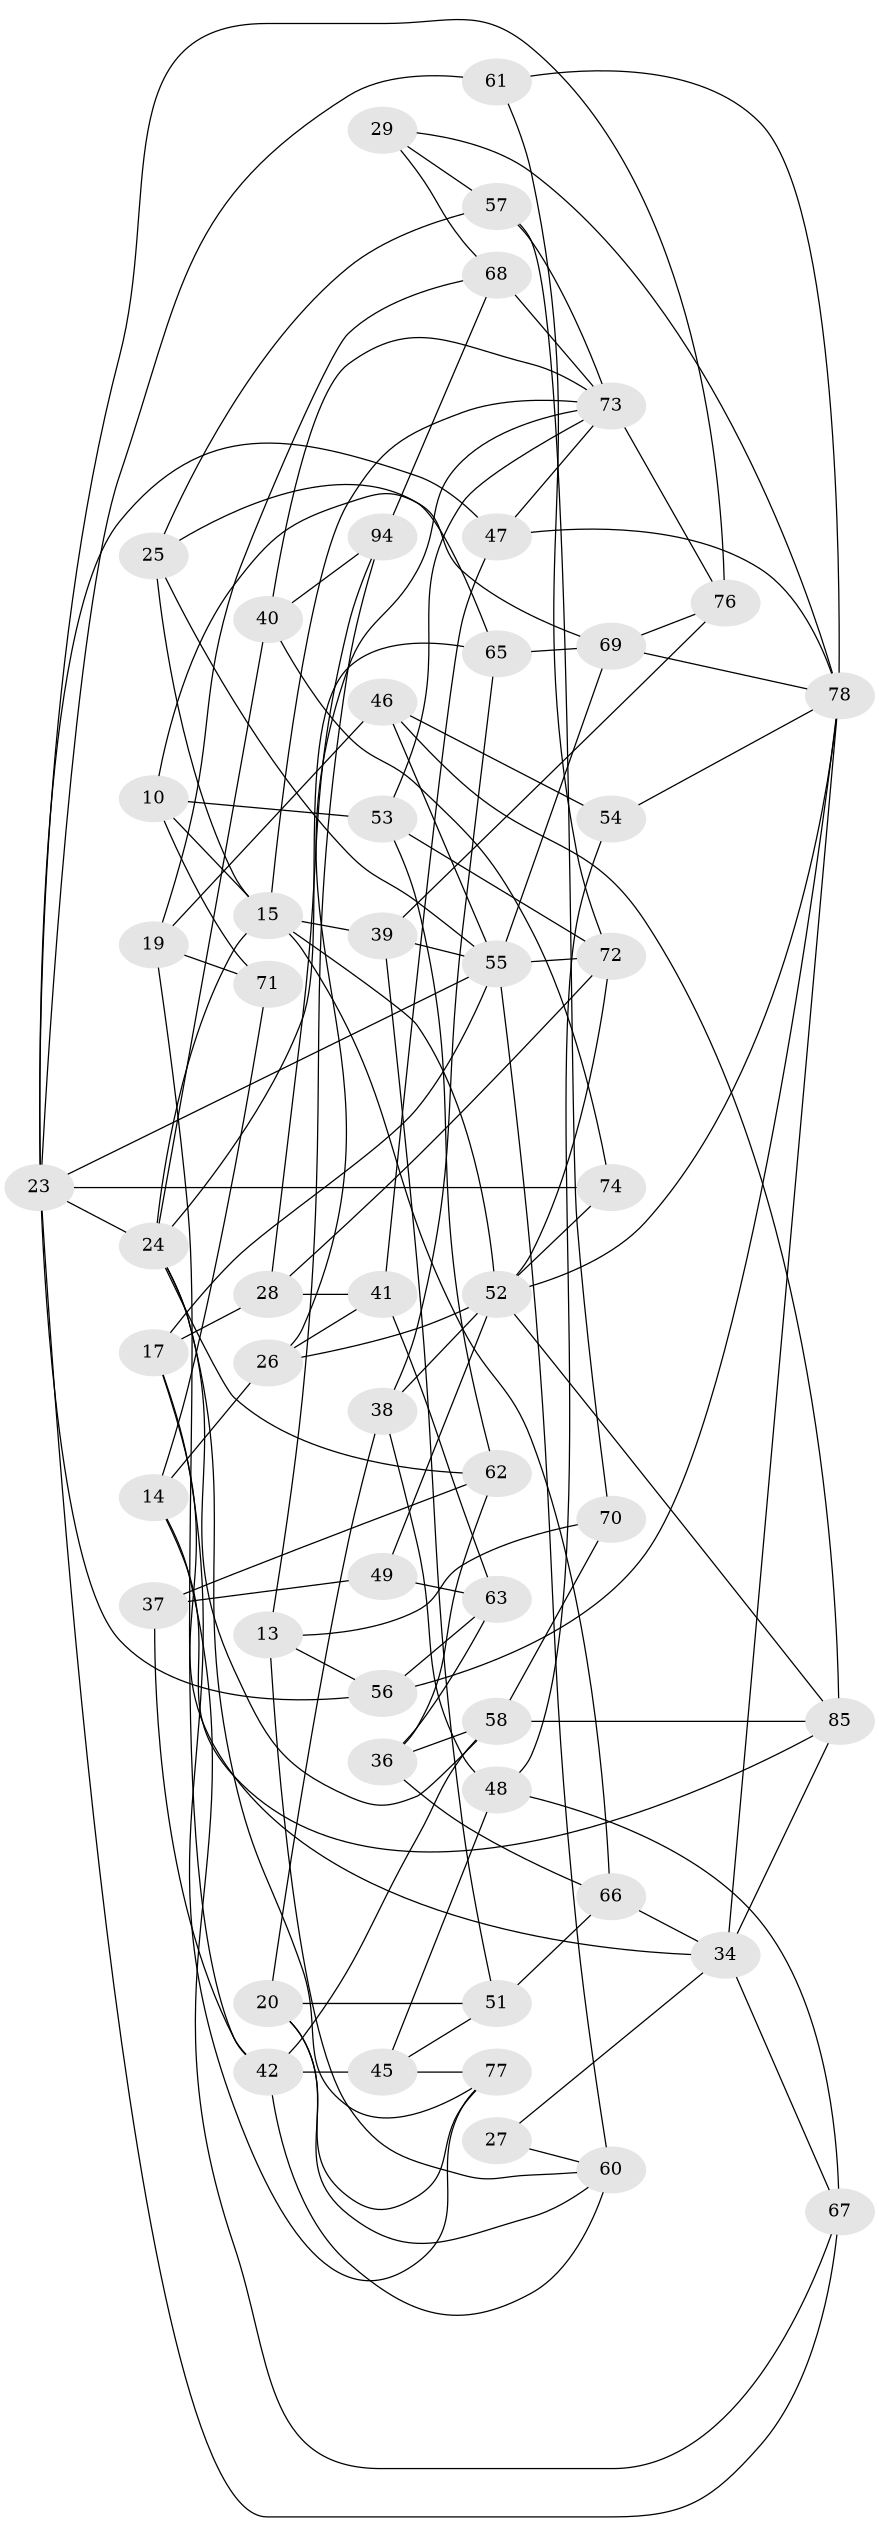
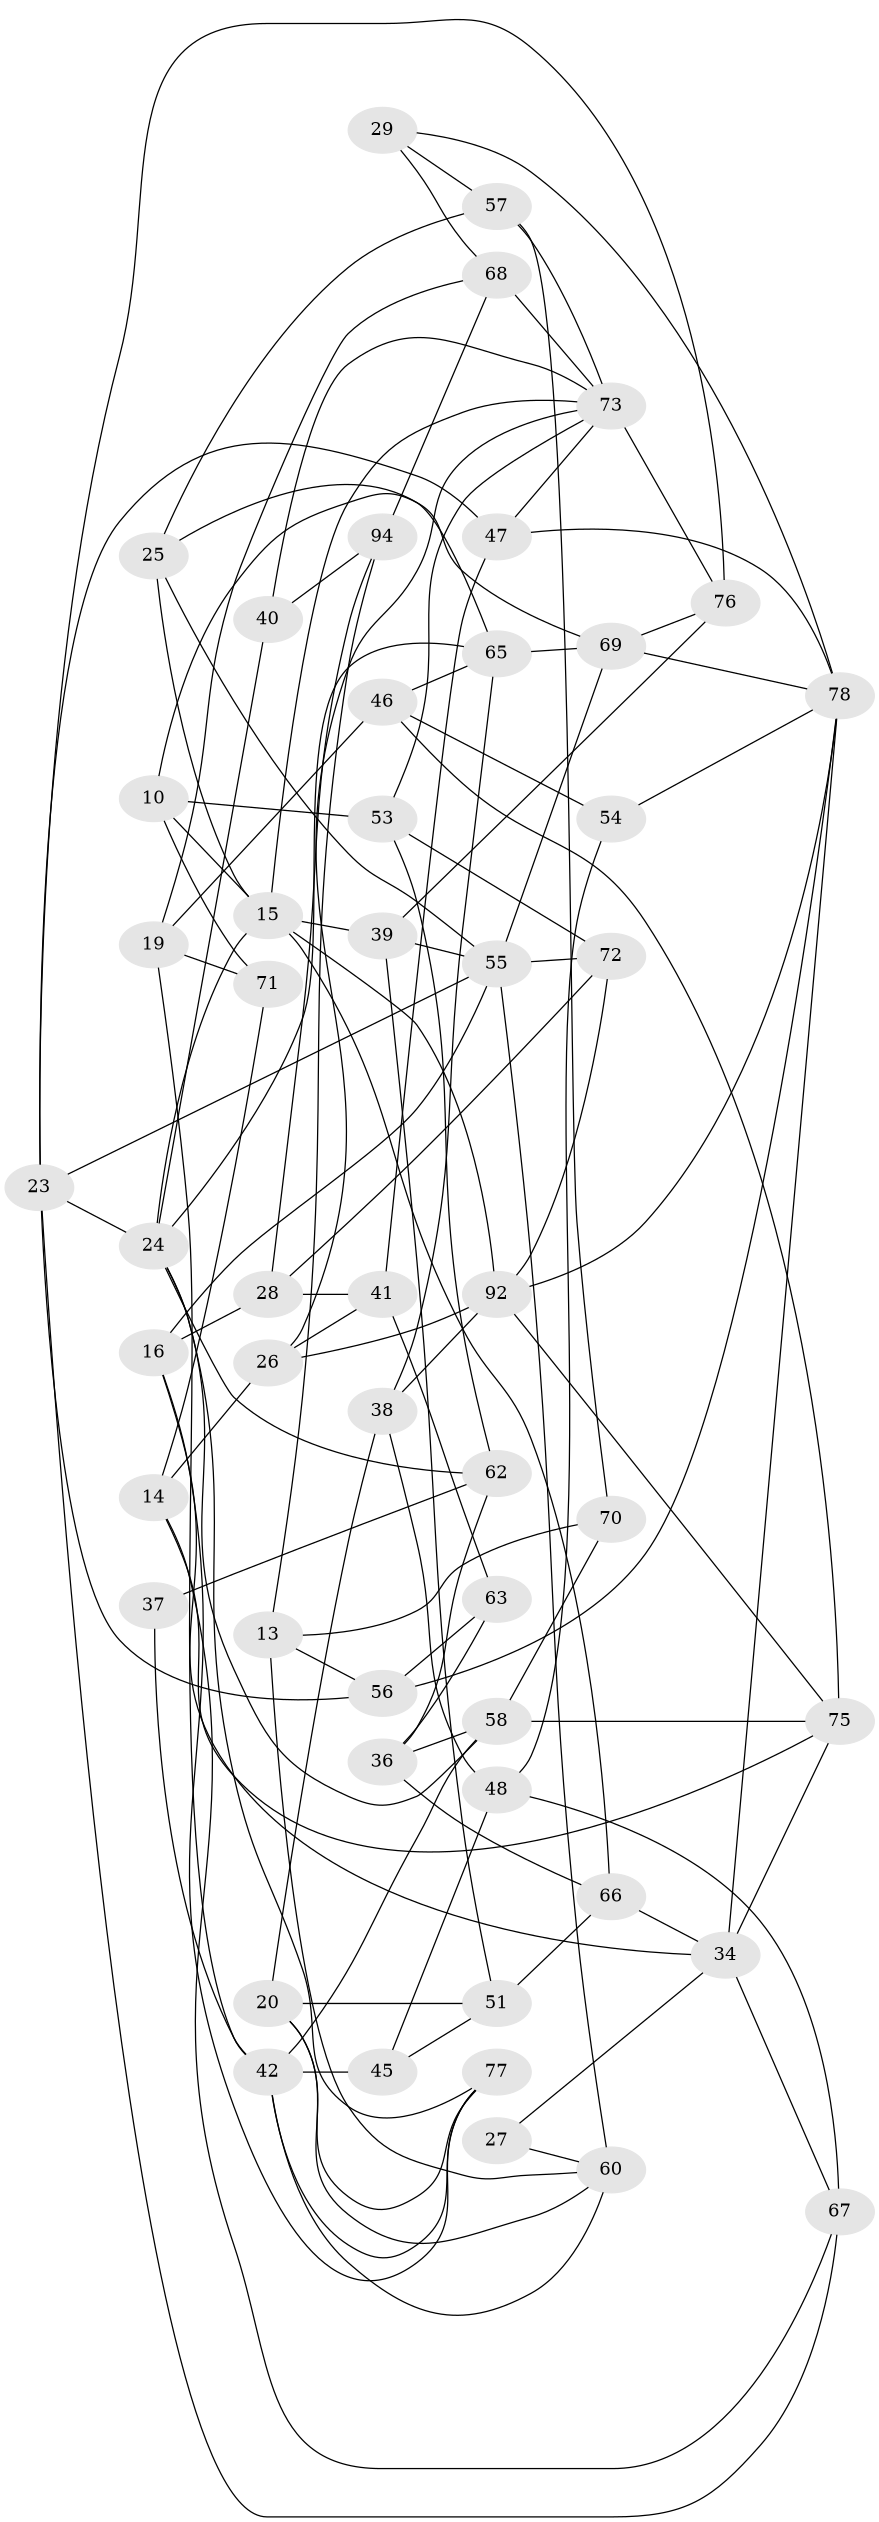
(497, 82) -> none
(442, 838) -> (440, 678)
(611, 1188) -> none
(497, 1294) -> (497, 1294)
(154, 1353) -> (154, 1353)
(383, 1576) -> none
(840, 1721) -> (840, 1721)
(440, 2072) -> (382, 2258)
